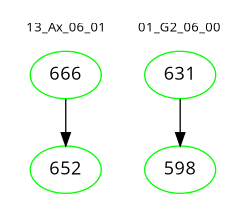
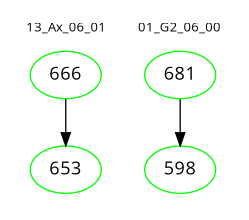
(180, 75) -> (180, 75)
(66, 170) -> (66, 170)
